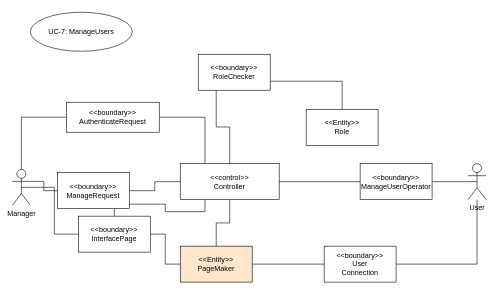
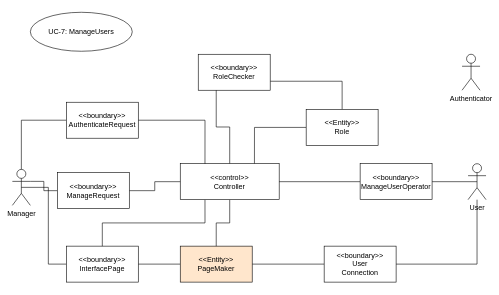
none -> (471, 72)
(113, 117) -> (102, 120)
none -> (262, 128)
(114, 234) -> (102, 264)
